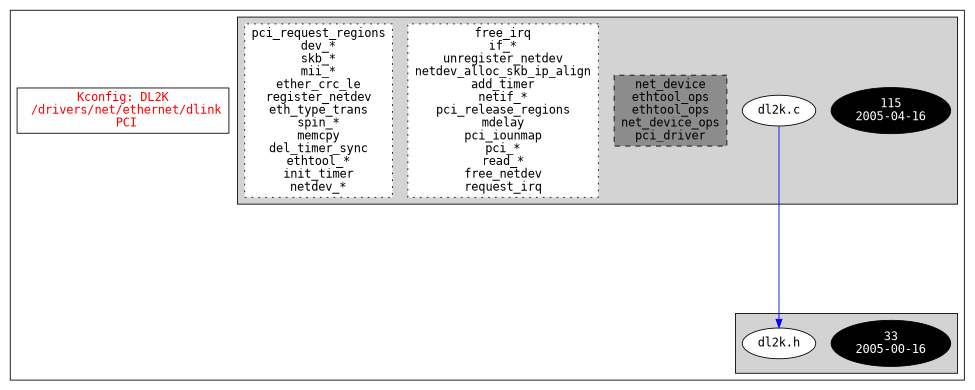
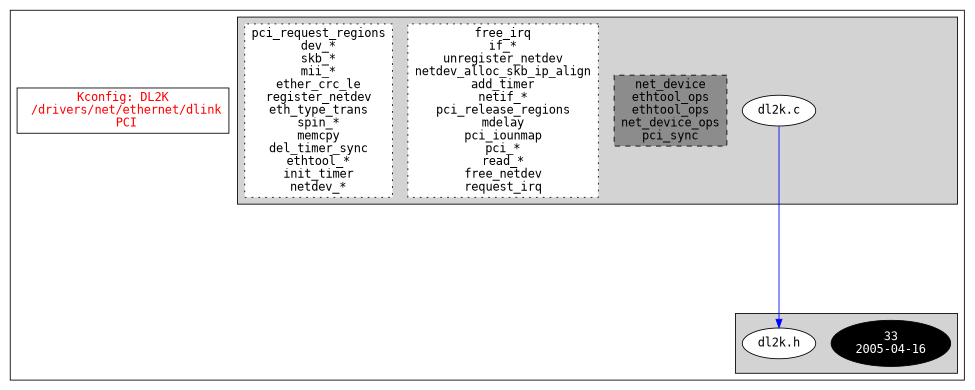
(671, 111) -> (671, 111)
(891, 111) -> none
(891, 343) -> (891, 343)
